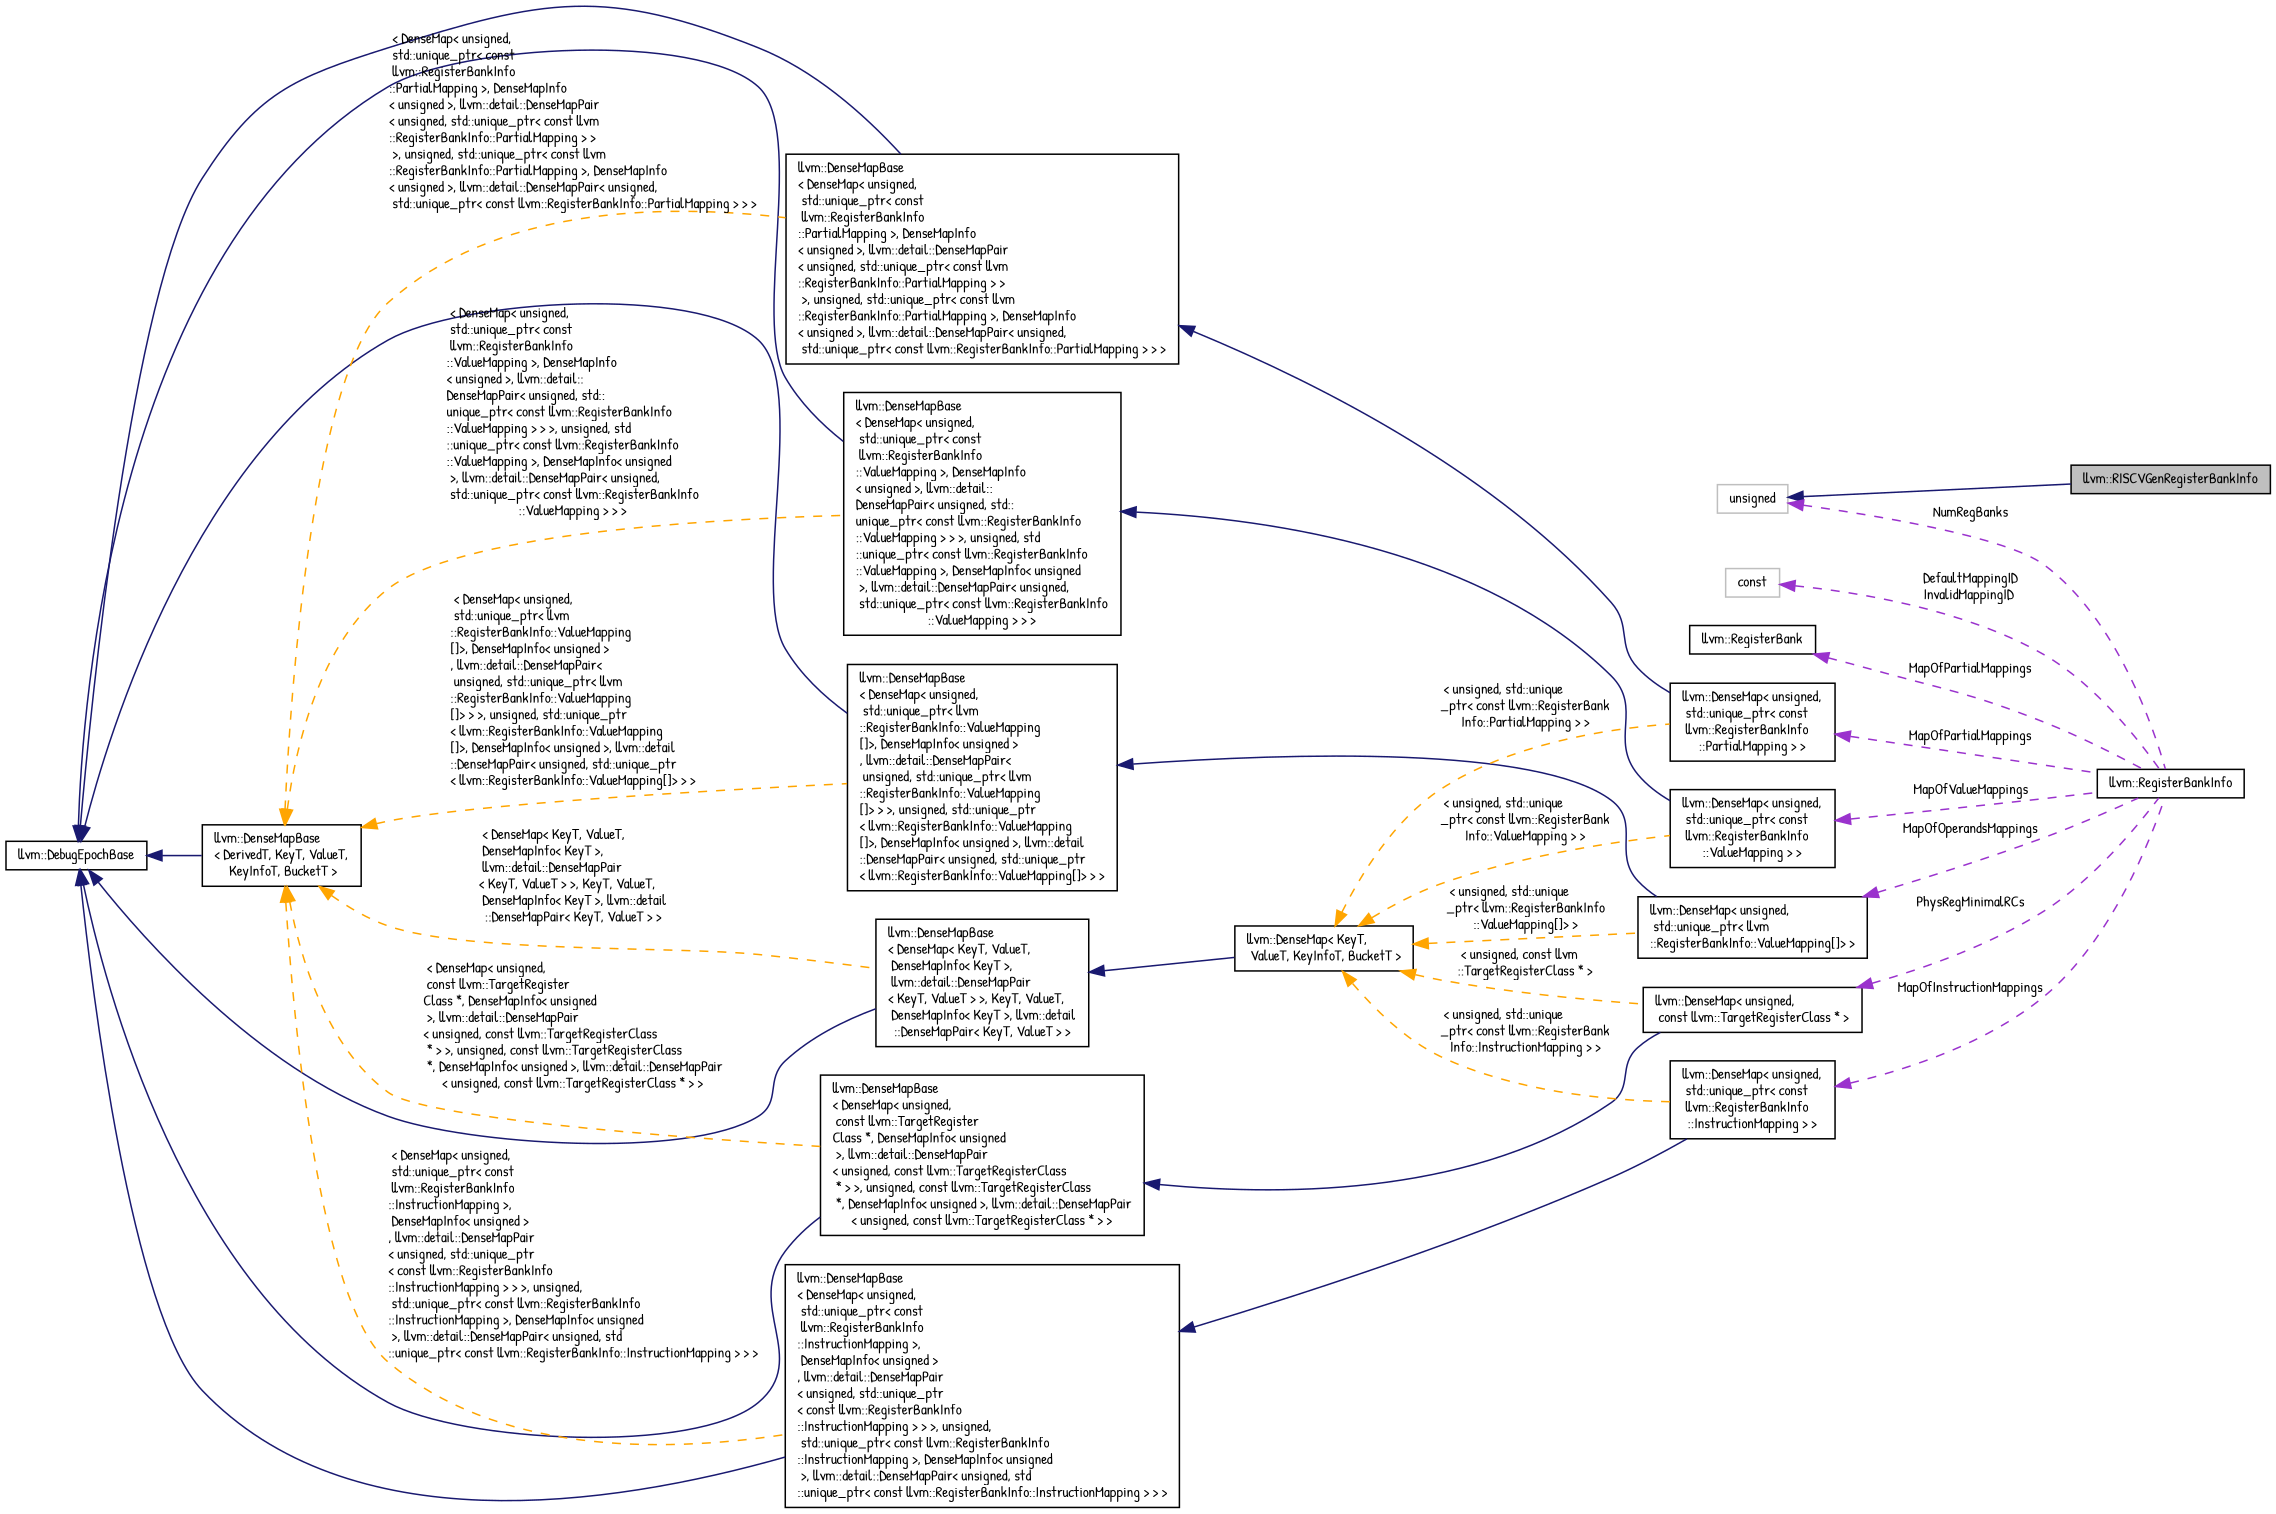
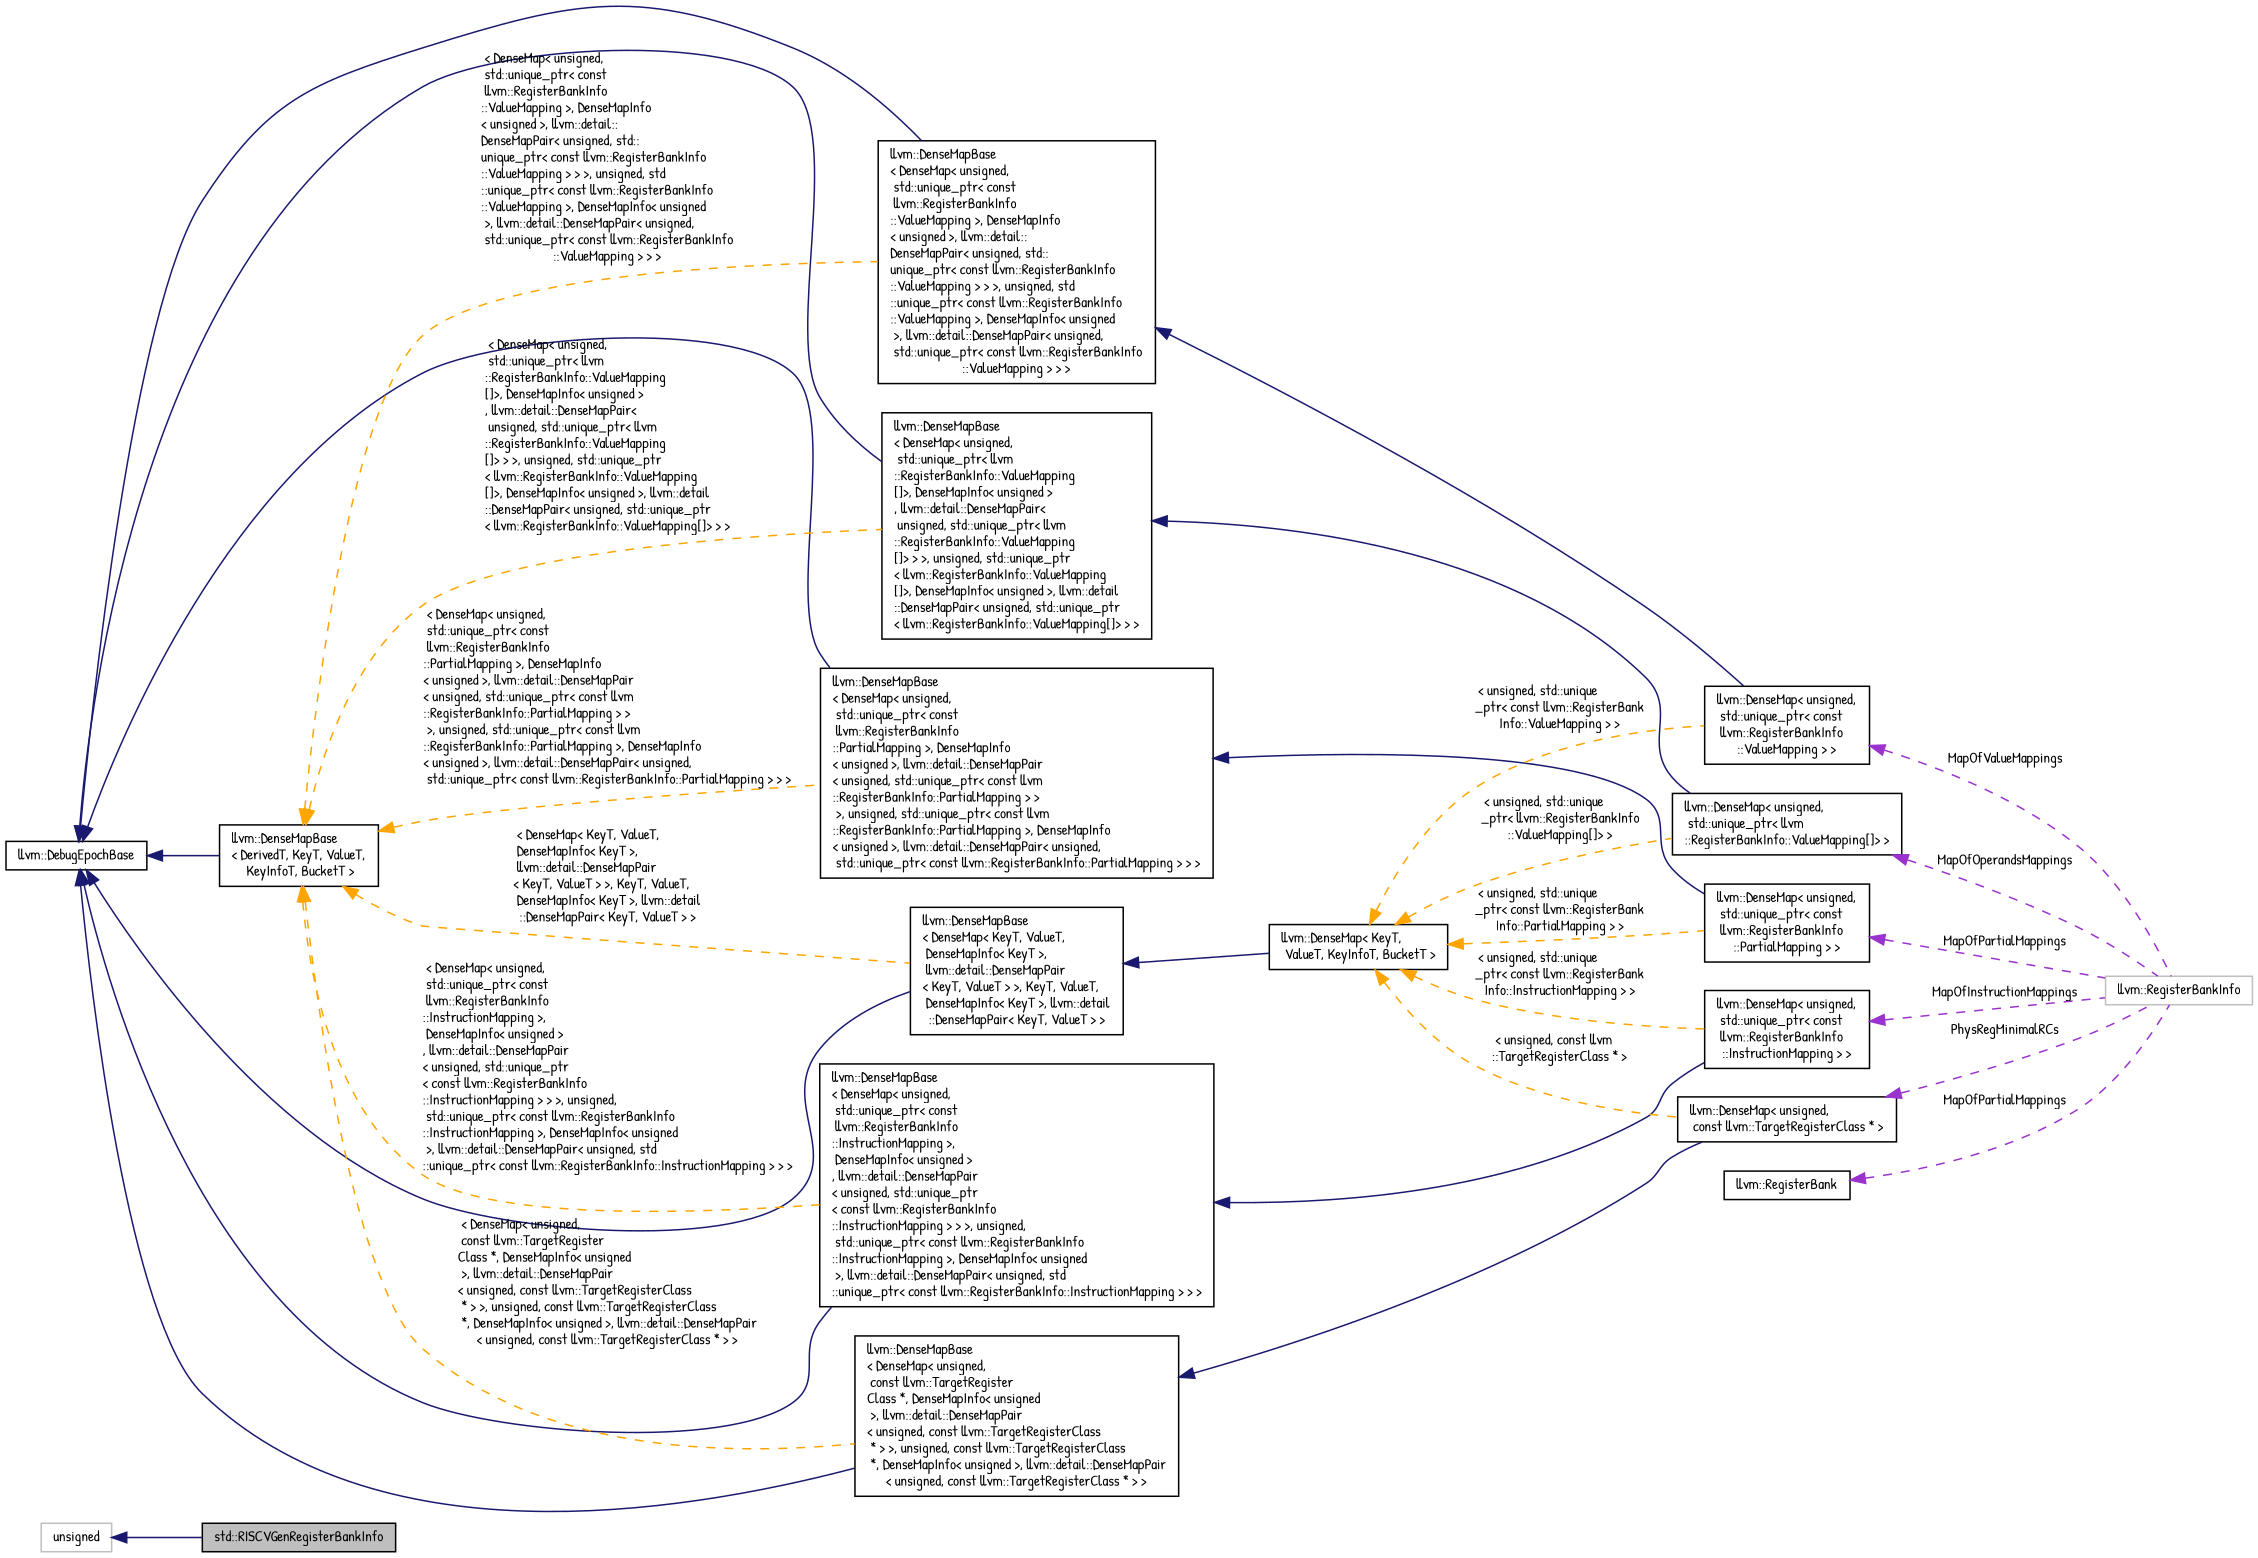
(2171, 479) -> (299, 1537)
(2041, 563) -> none
(1753, 583) -> none
(2171, 784) -> (2179, 990)
